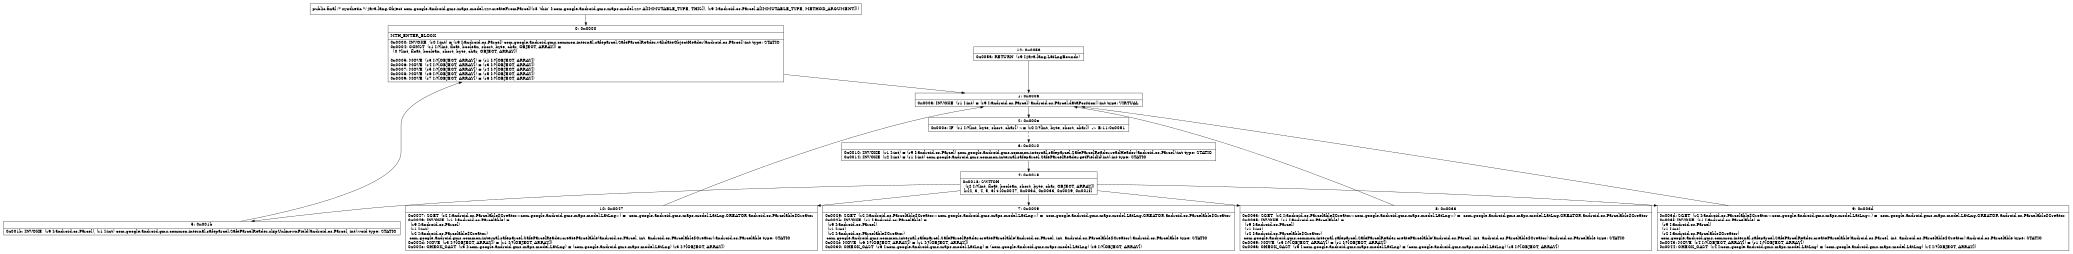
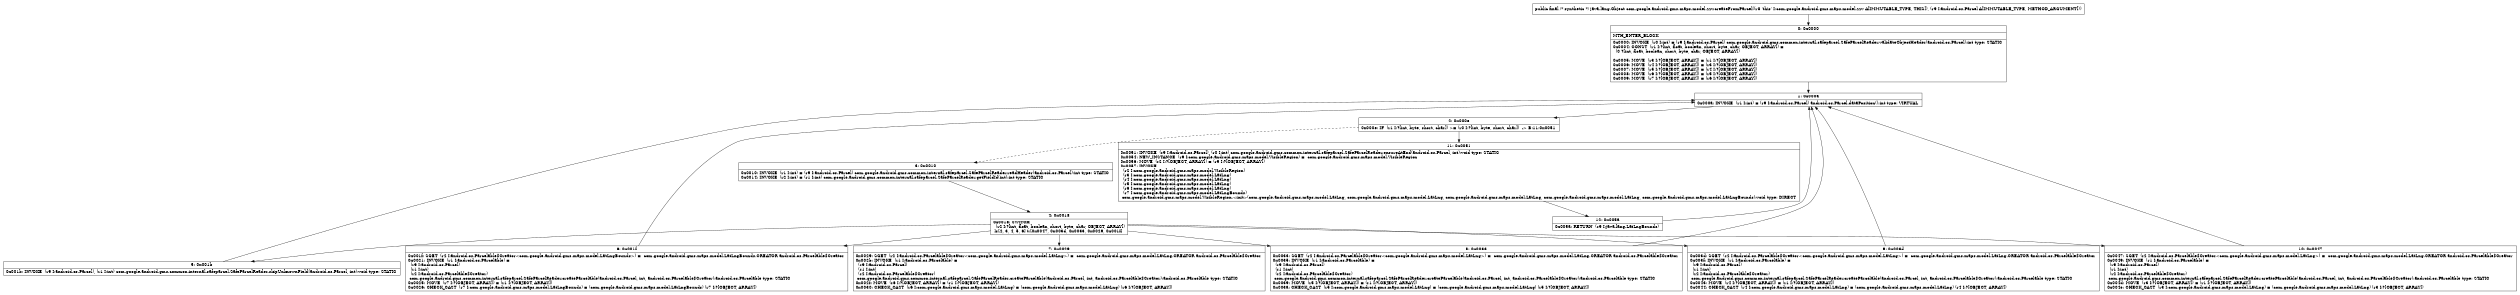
none -> (1459, 172)
(376, 180) -> (948, 111)
none -> (627, 268)
